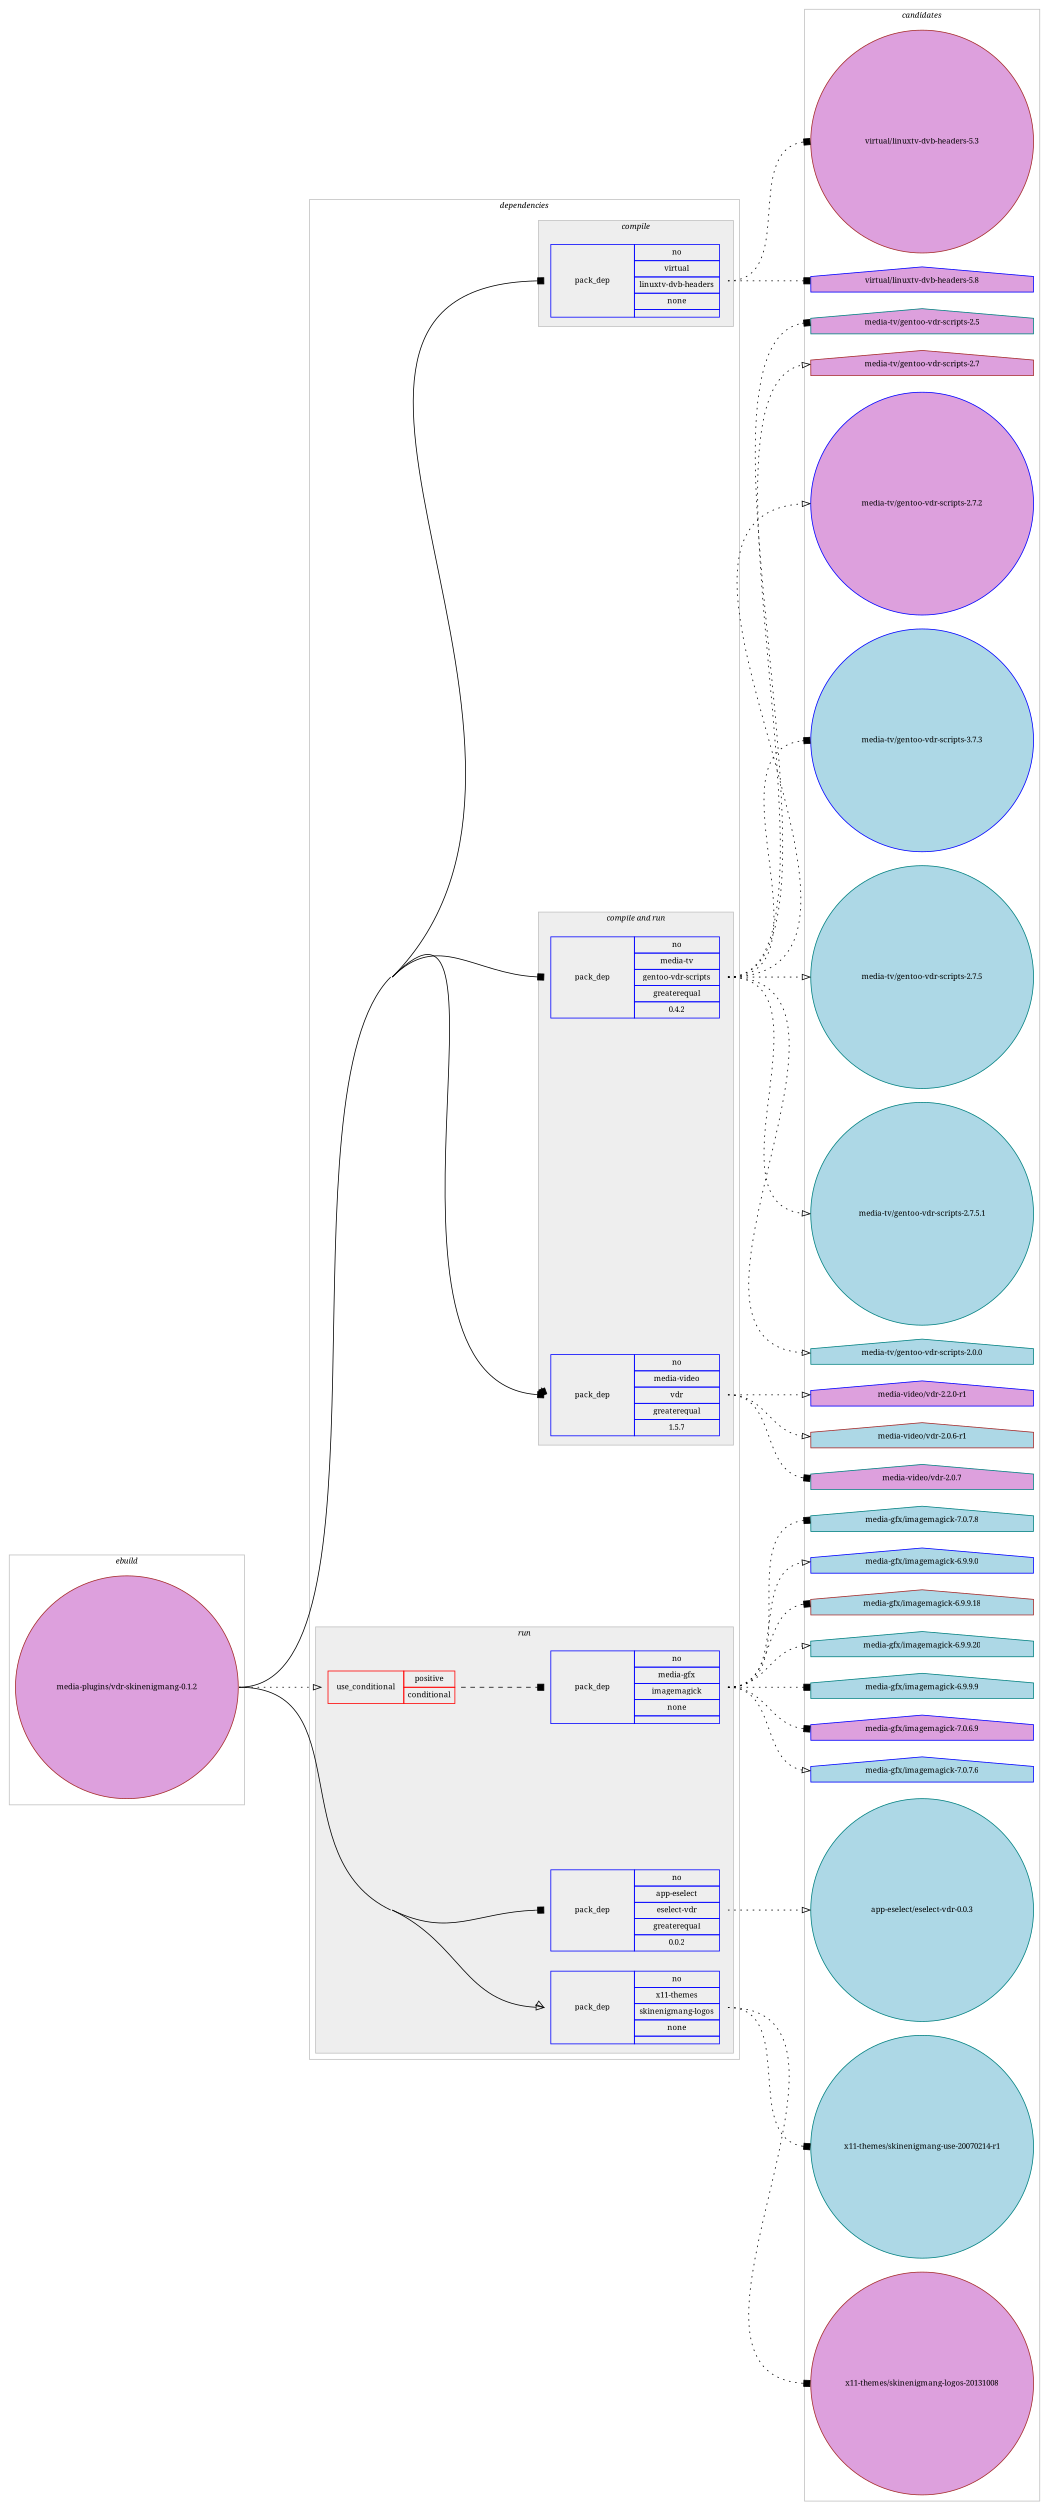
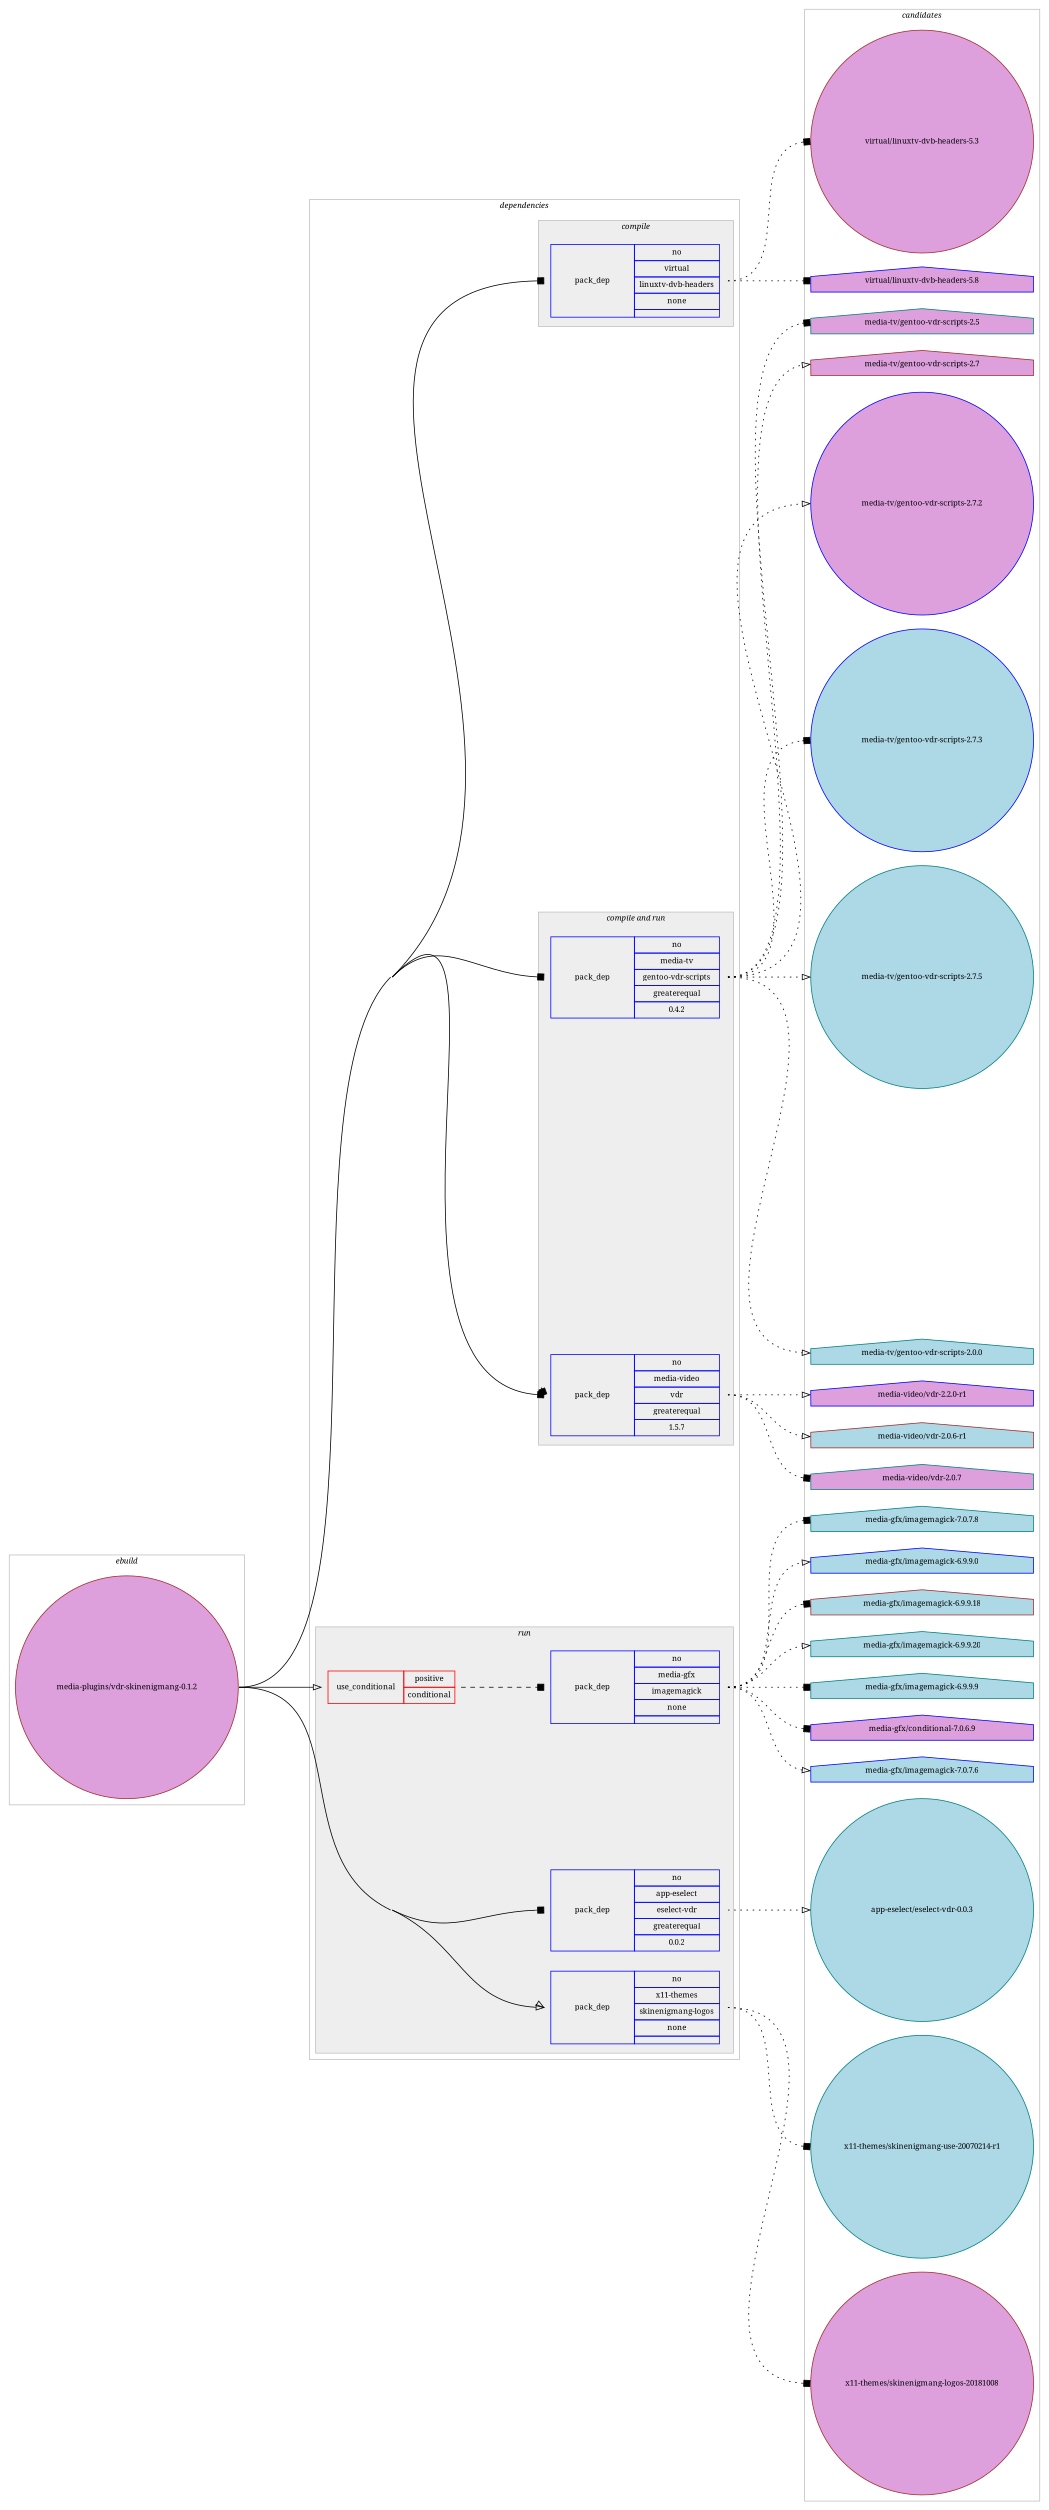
(922, 740) -> (922, 740)
(922, 1214) -> none
(276, 1687) -> (276, 1687)
(922, 1729) -> (922, 1729)
(922, 2383) -> (922, 2383)
